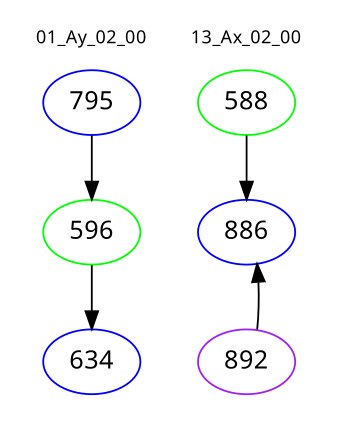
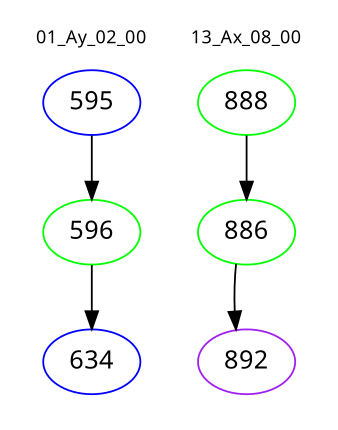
(247, 39) -> (247, 39)
(92, 103) -> (92, 103)
(247, 103) -> (247, 103)
(247, 232) -> (247, 232)
(259, 306) -> (235, 288)
